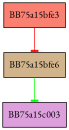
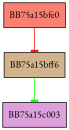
(35, 15) -> (35, 15)
(35, 65) -> (35, 65)
